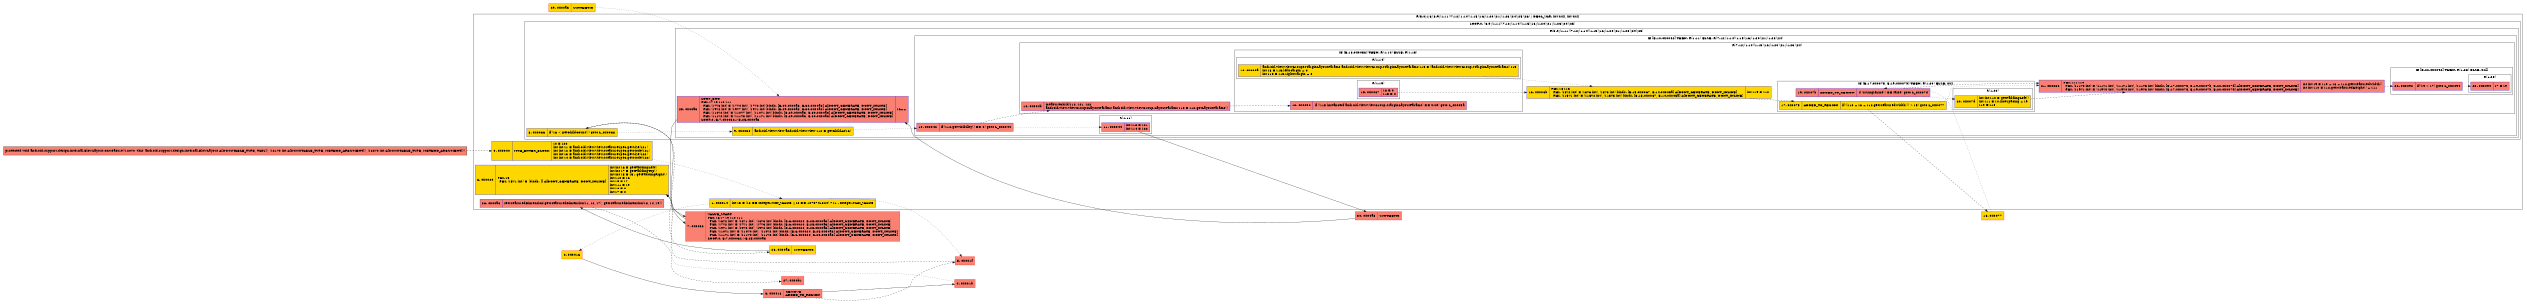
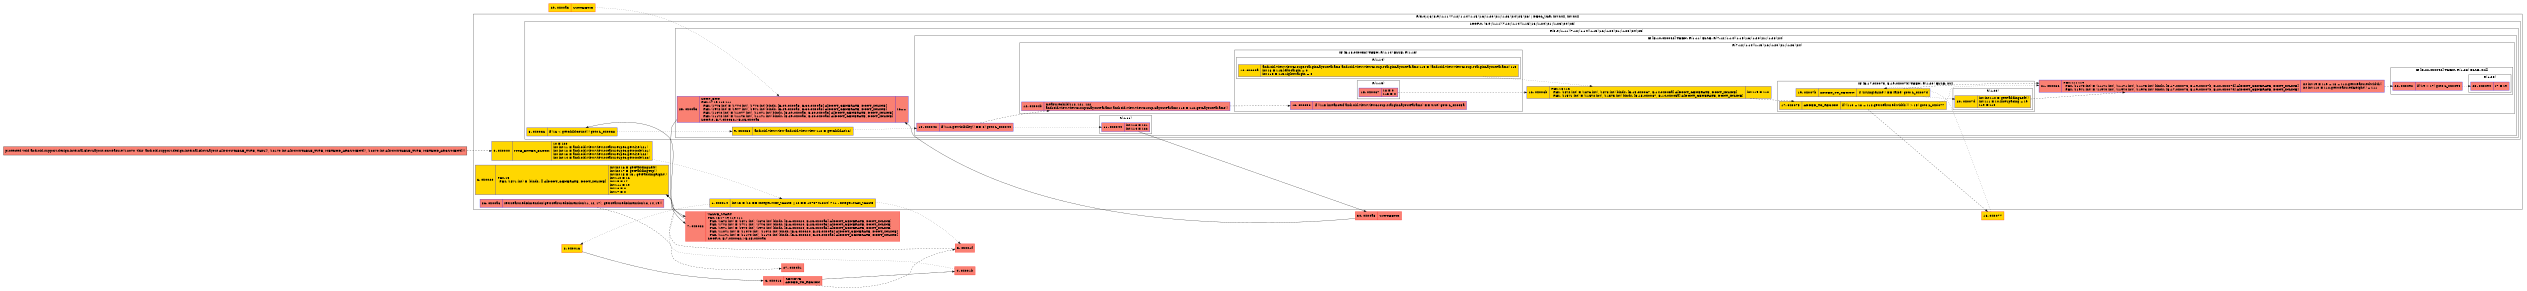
(1863, 93) -> (1863, 93)
(793, 250) -> none
